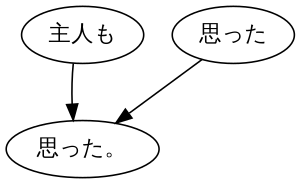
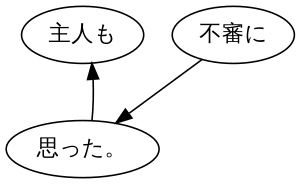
(233, 35) -> (233, 35)
(72, 84) -> (93, 100)
